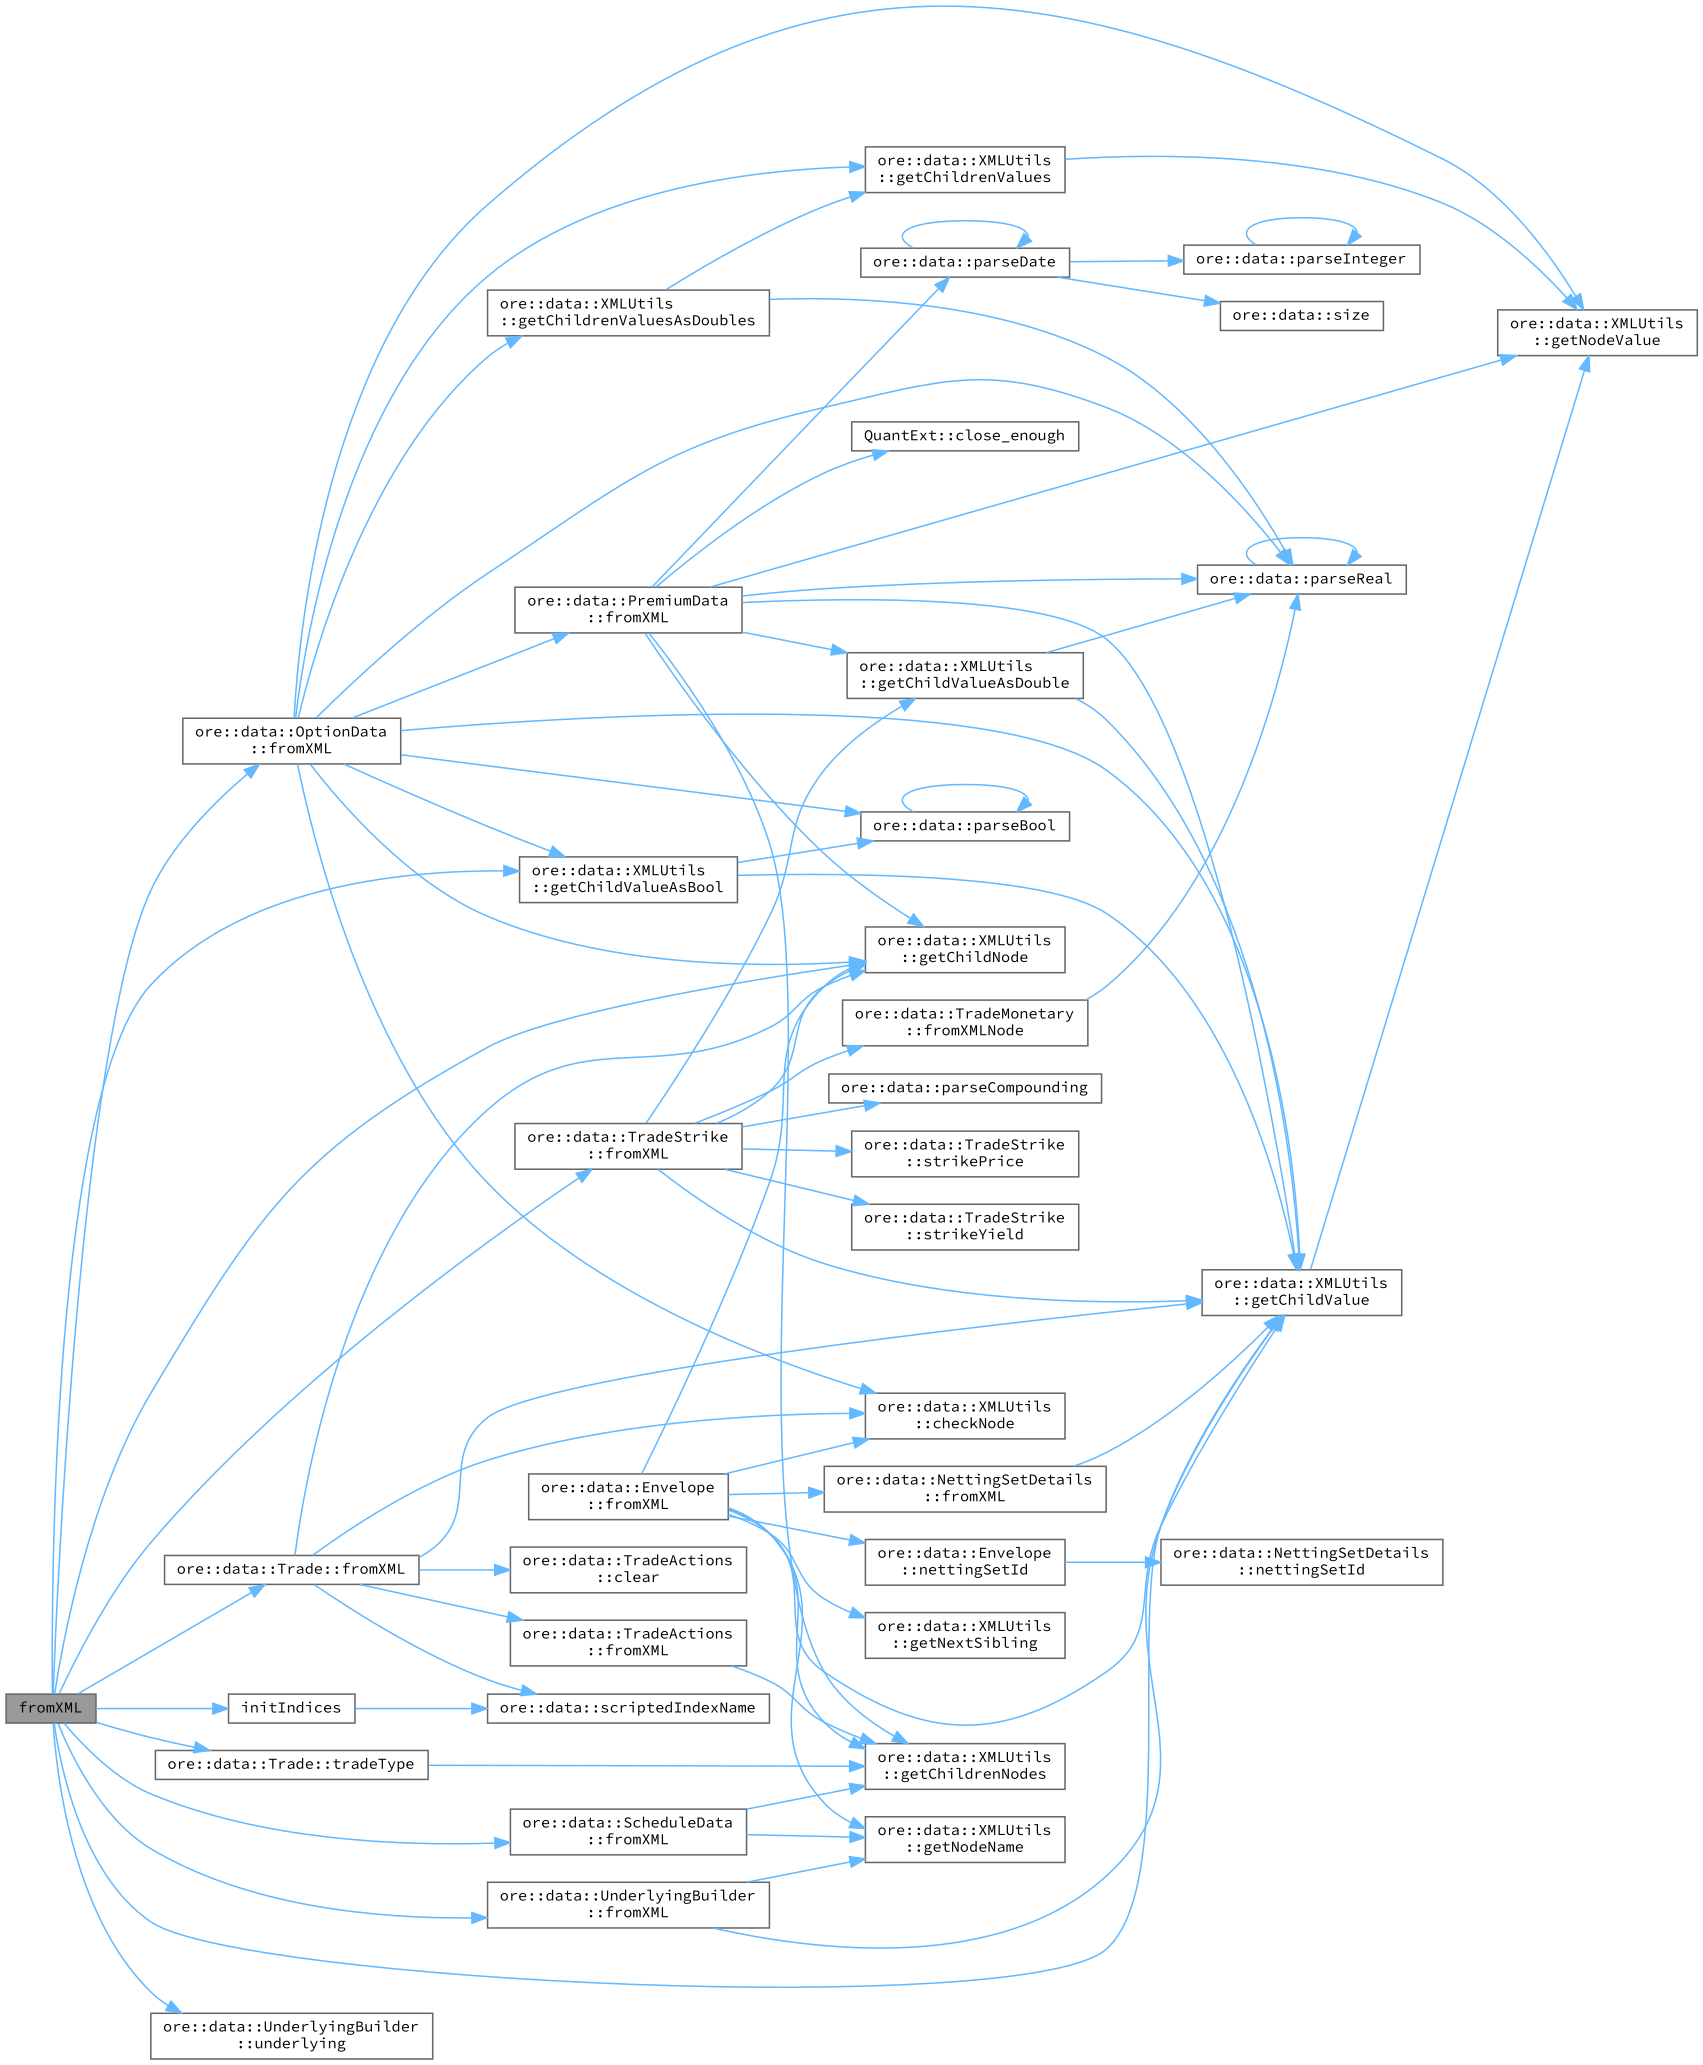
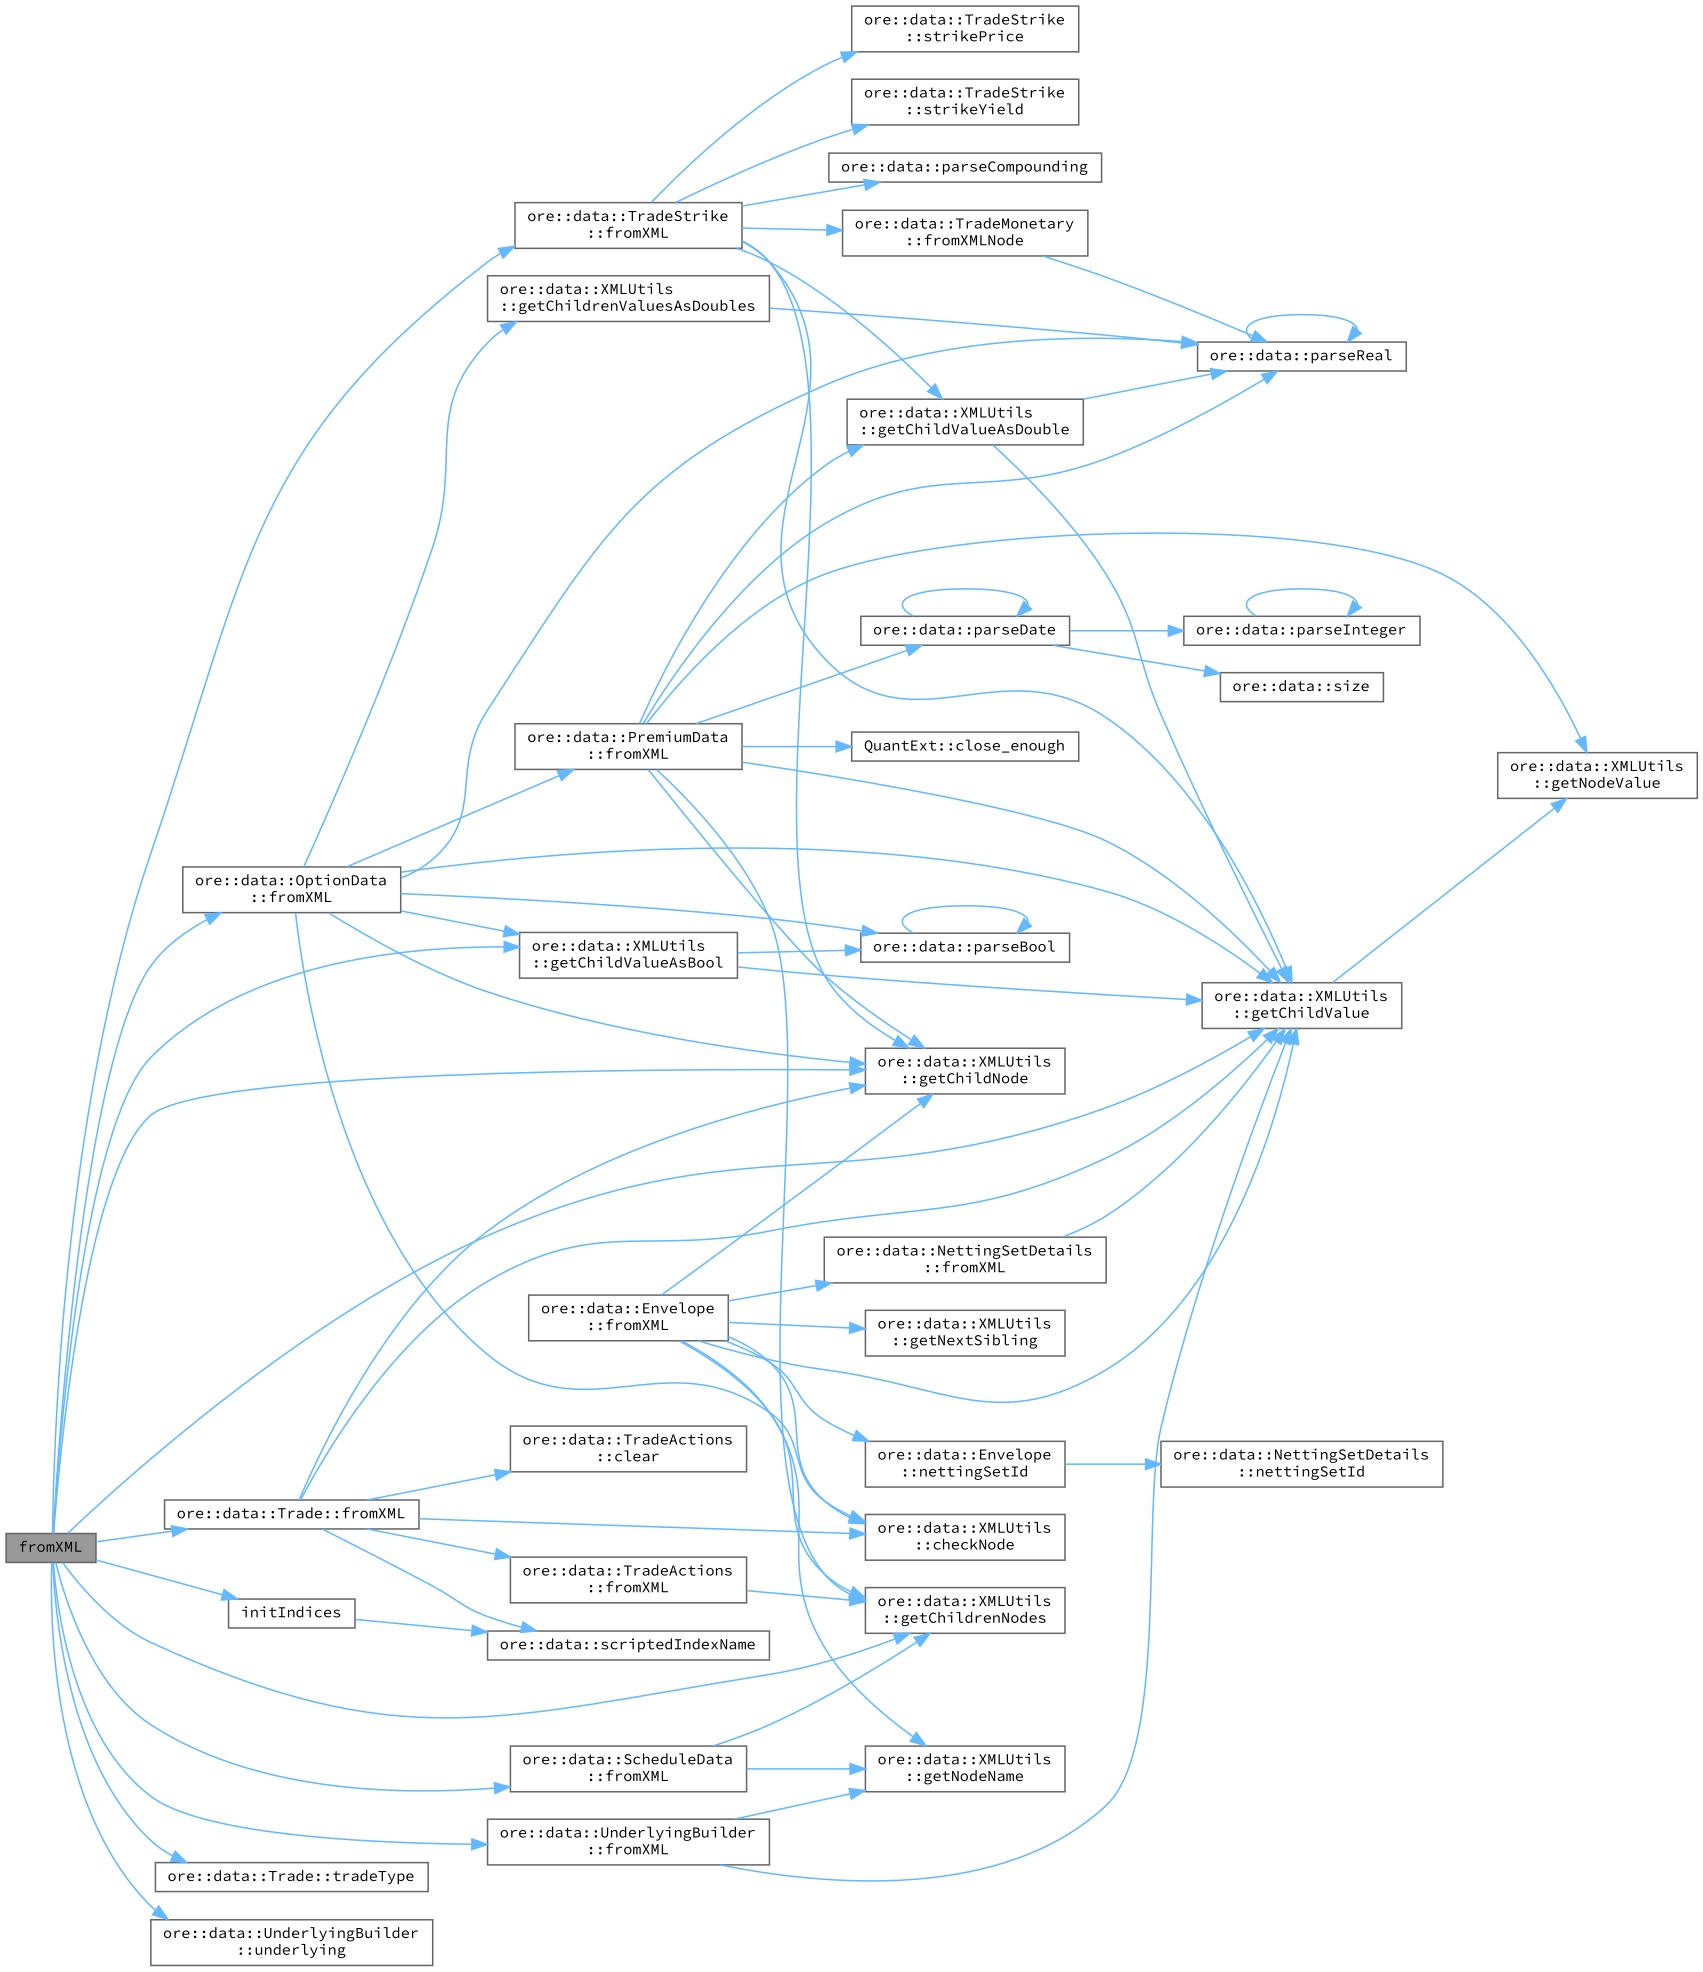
(772, 36) -> none
(965, 170) -> none
(639, 1766) -> (461, 1717)
